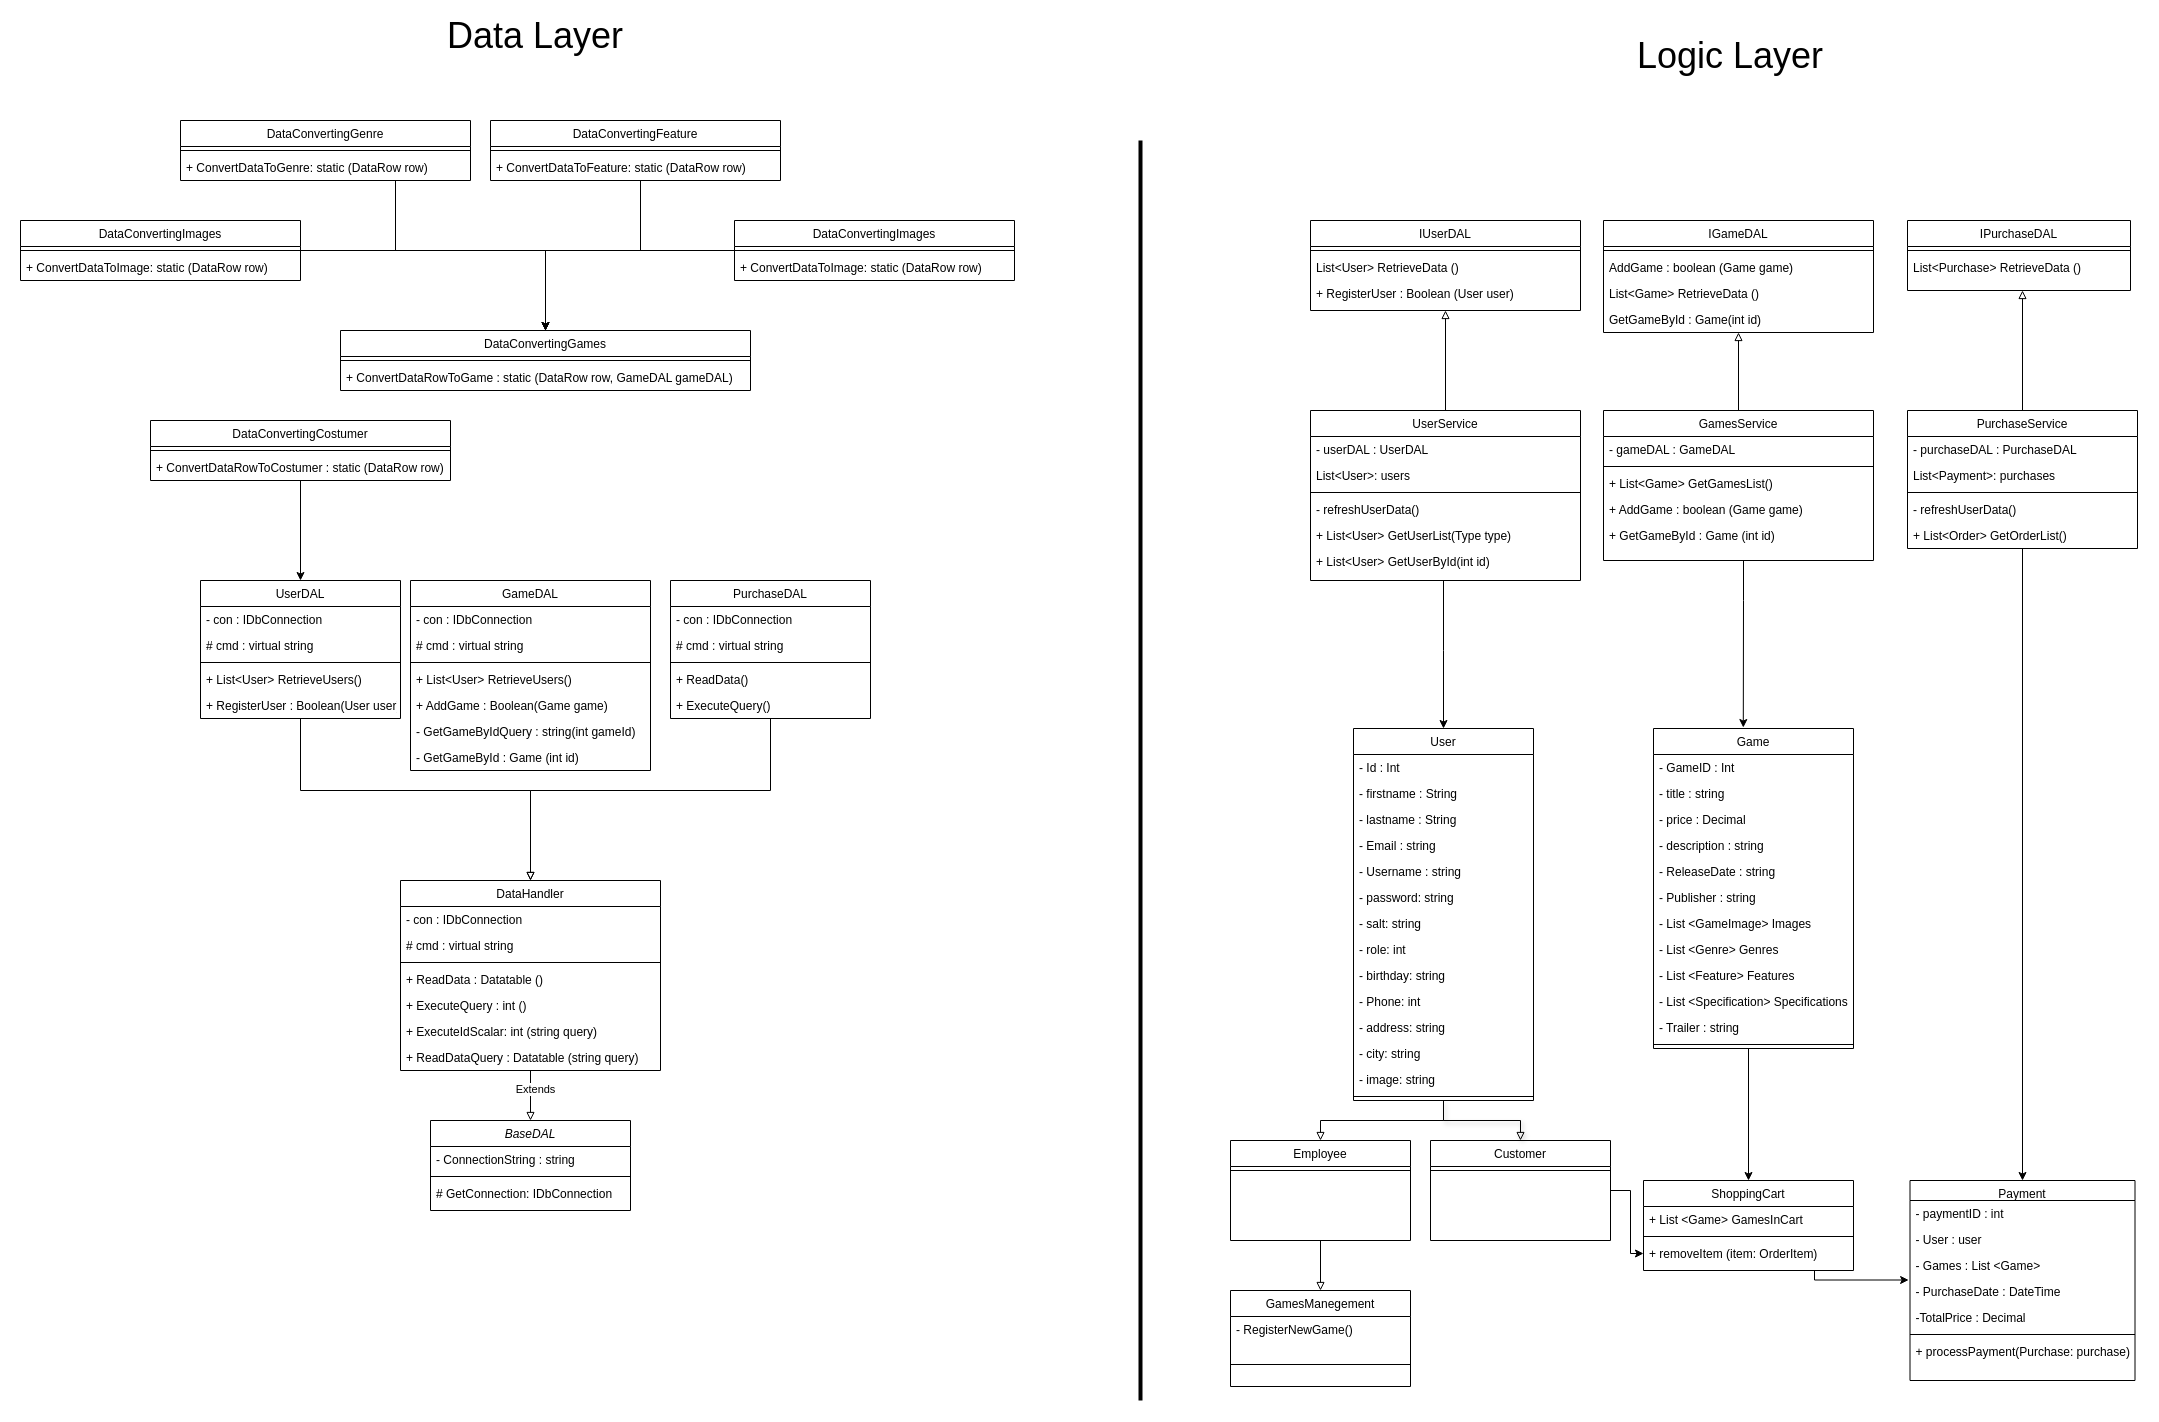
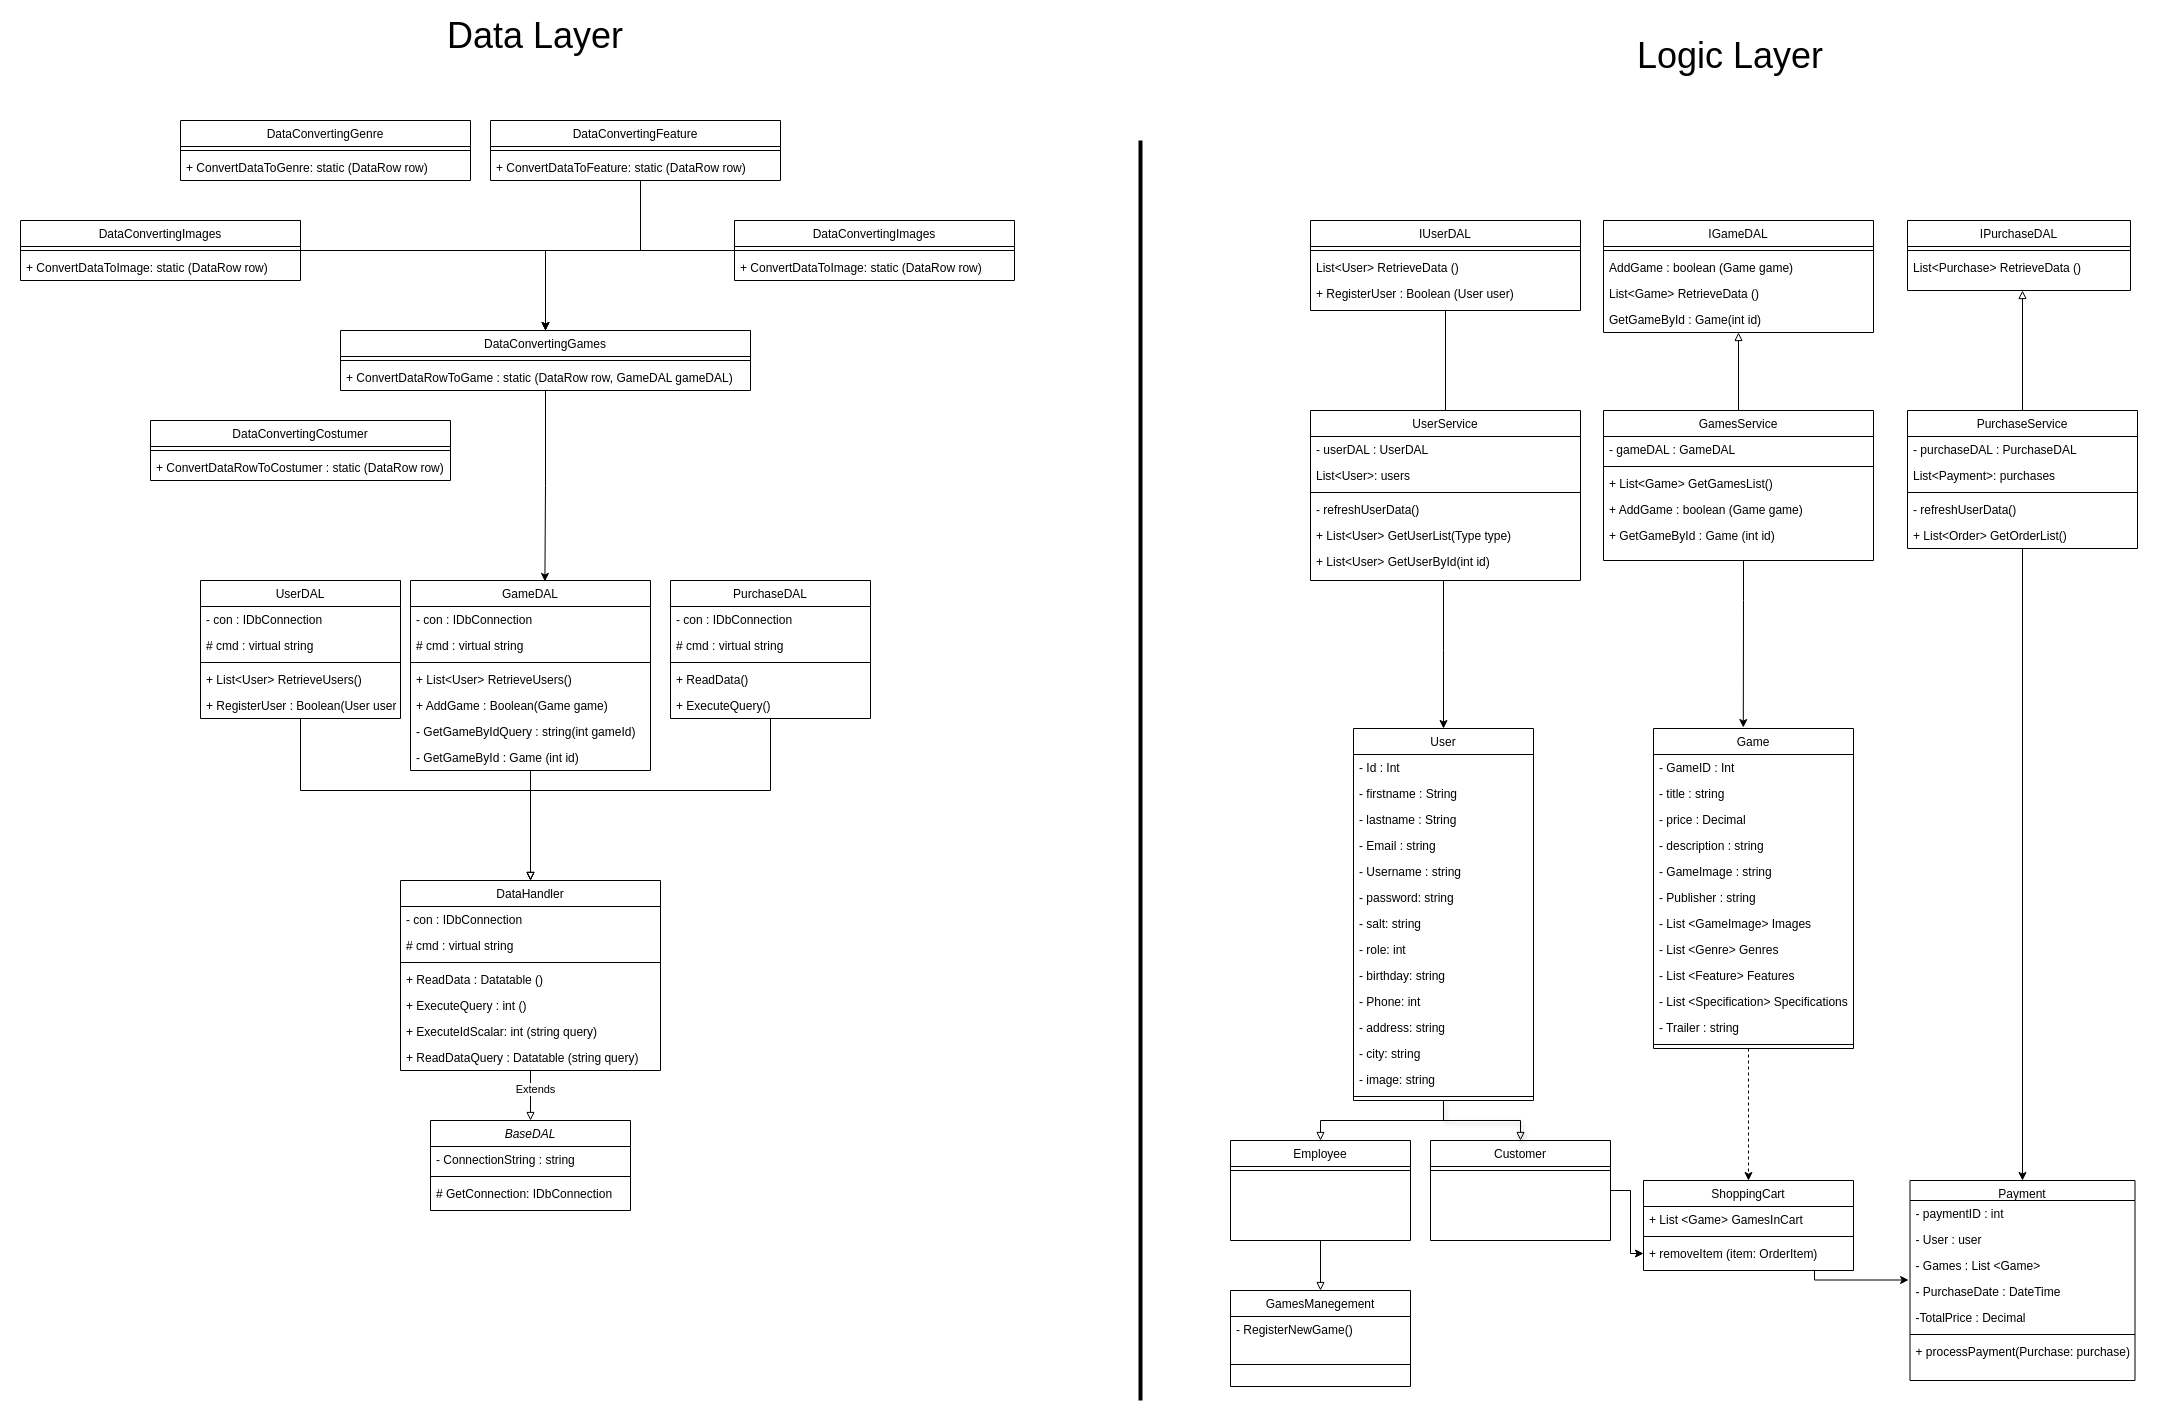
(396, 215) -> none
(1446, 320) -> (1446, 317)
none -> (546, 483)
(301, 528) -> none
none -> (531, 780)
(1725, 872) -> (1720, 872)
(1749, 1112) -> (1749, 1112)
